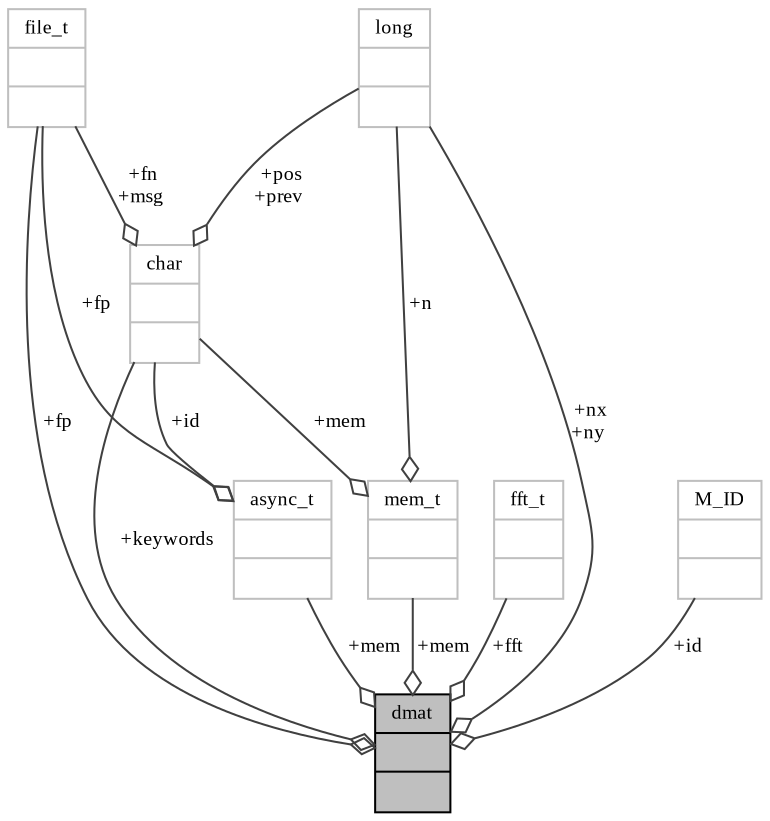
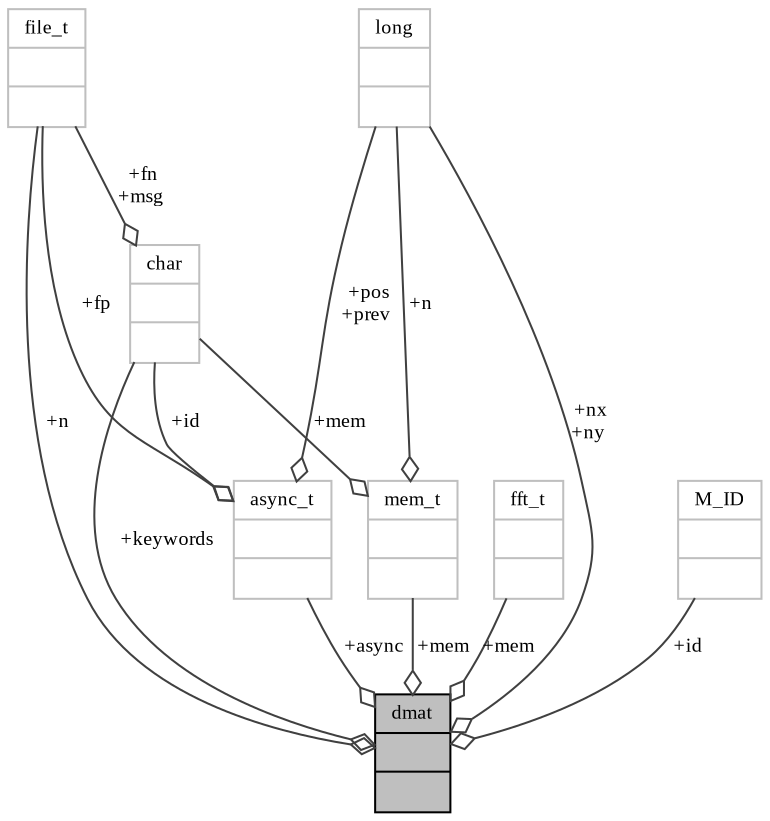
(273, 146) -> (332, 290)
(56, 422) -> (56, 422)
(372, 647) -> (372, 647)
(506, 647) -> (506, 647)
